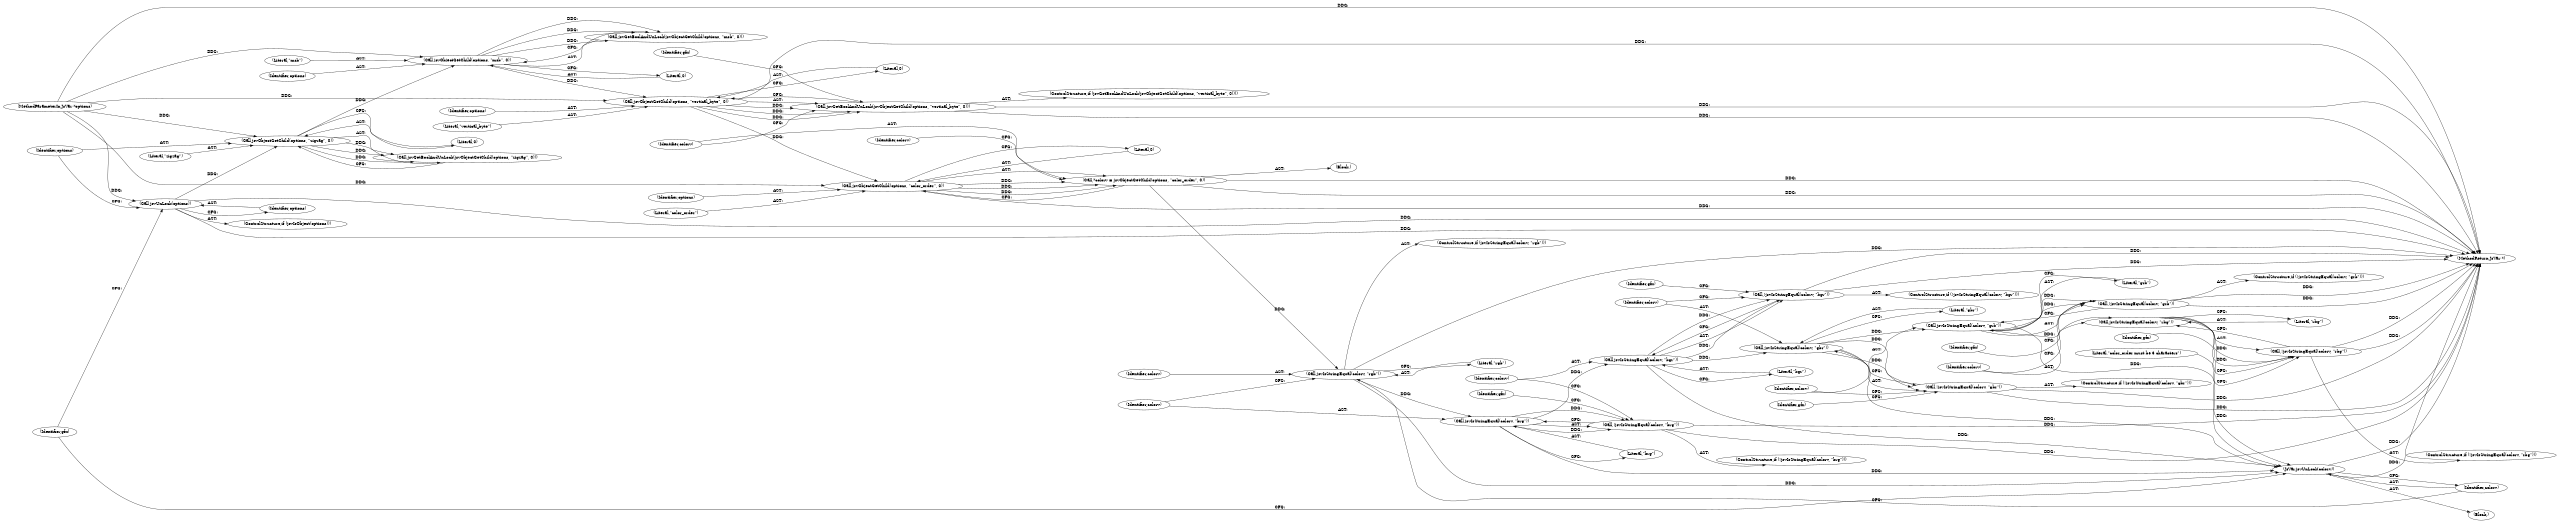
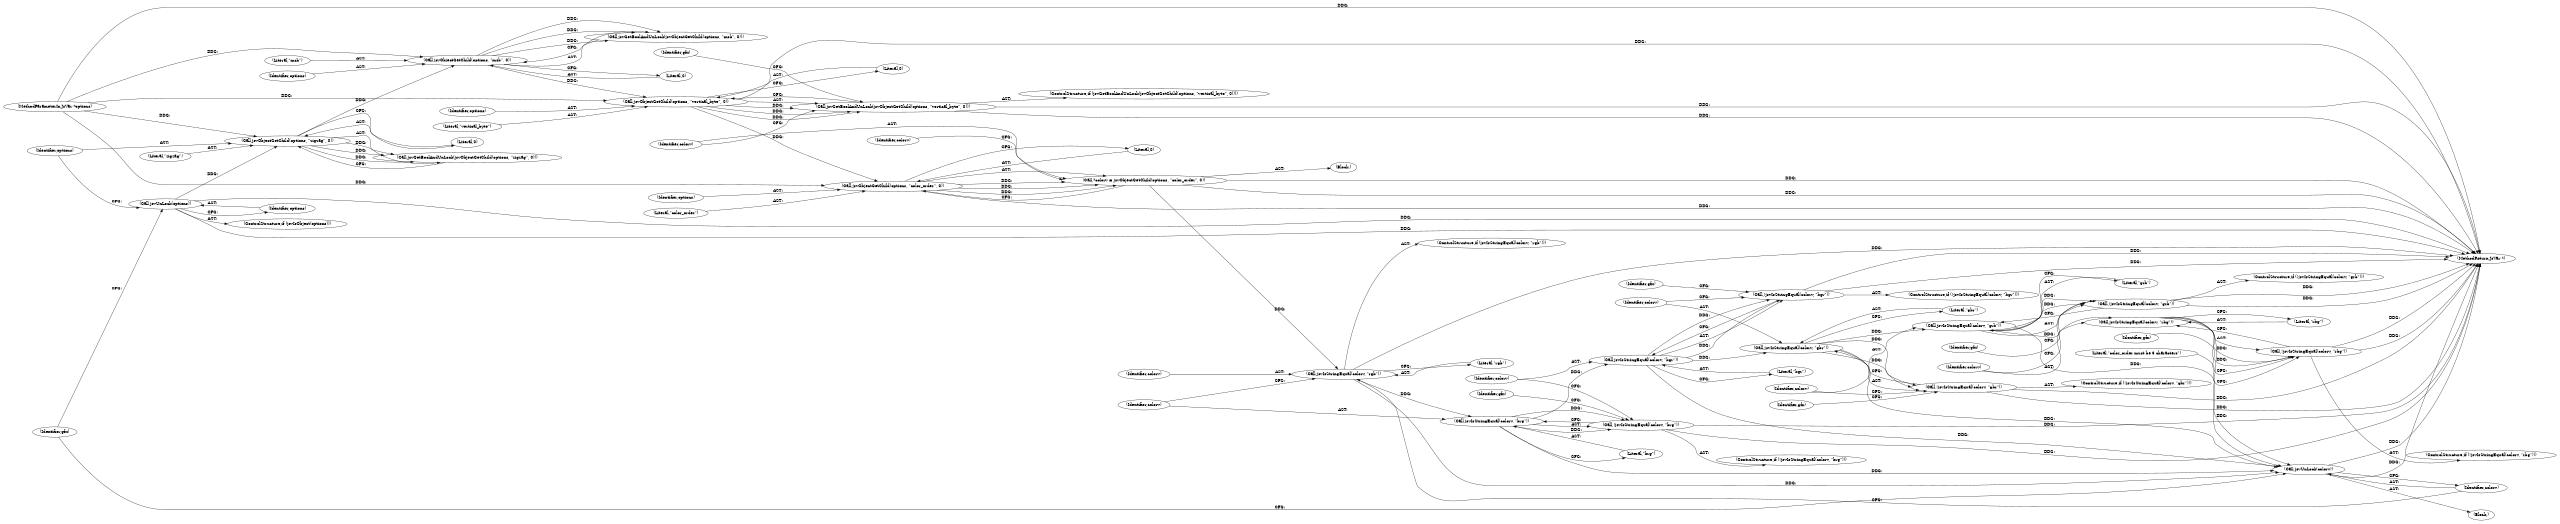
(108, 154) -> none
(2309, 470) -> (2309, 470)
